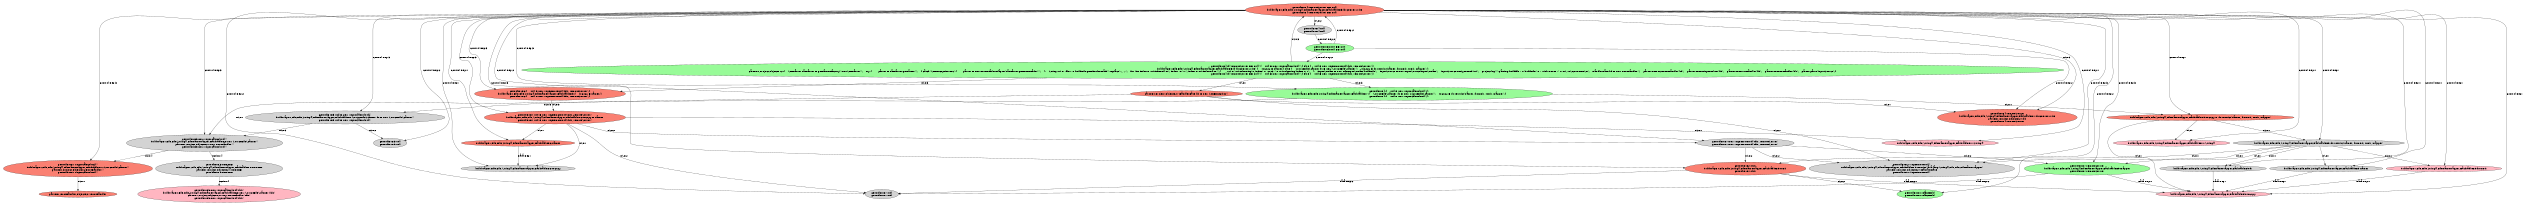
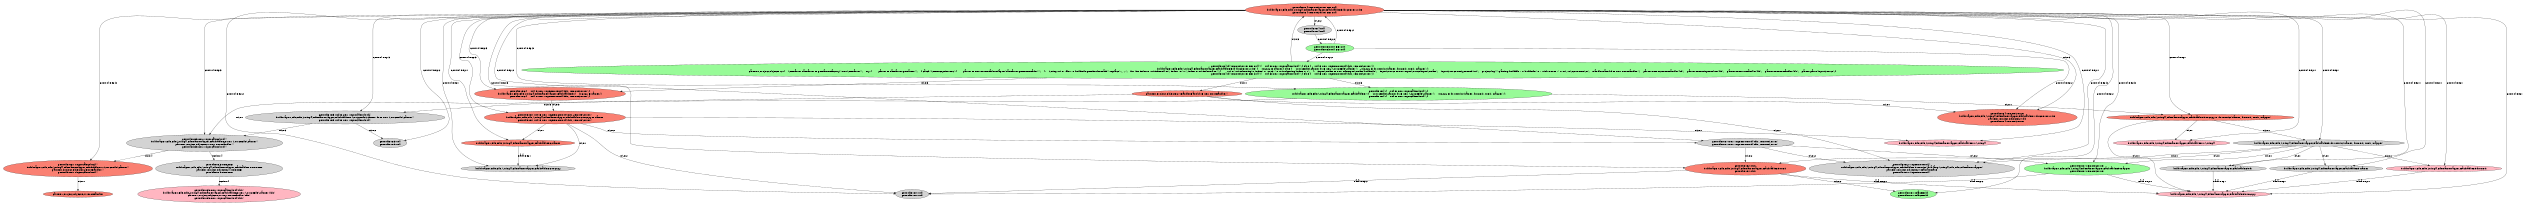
(1186, 94) -> (1187, 94)
(78, 194) -> (78, 194)
